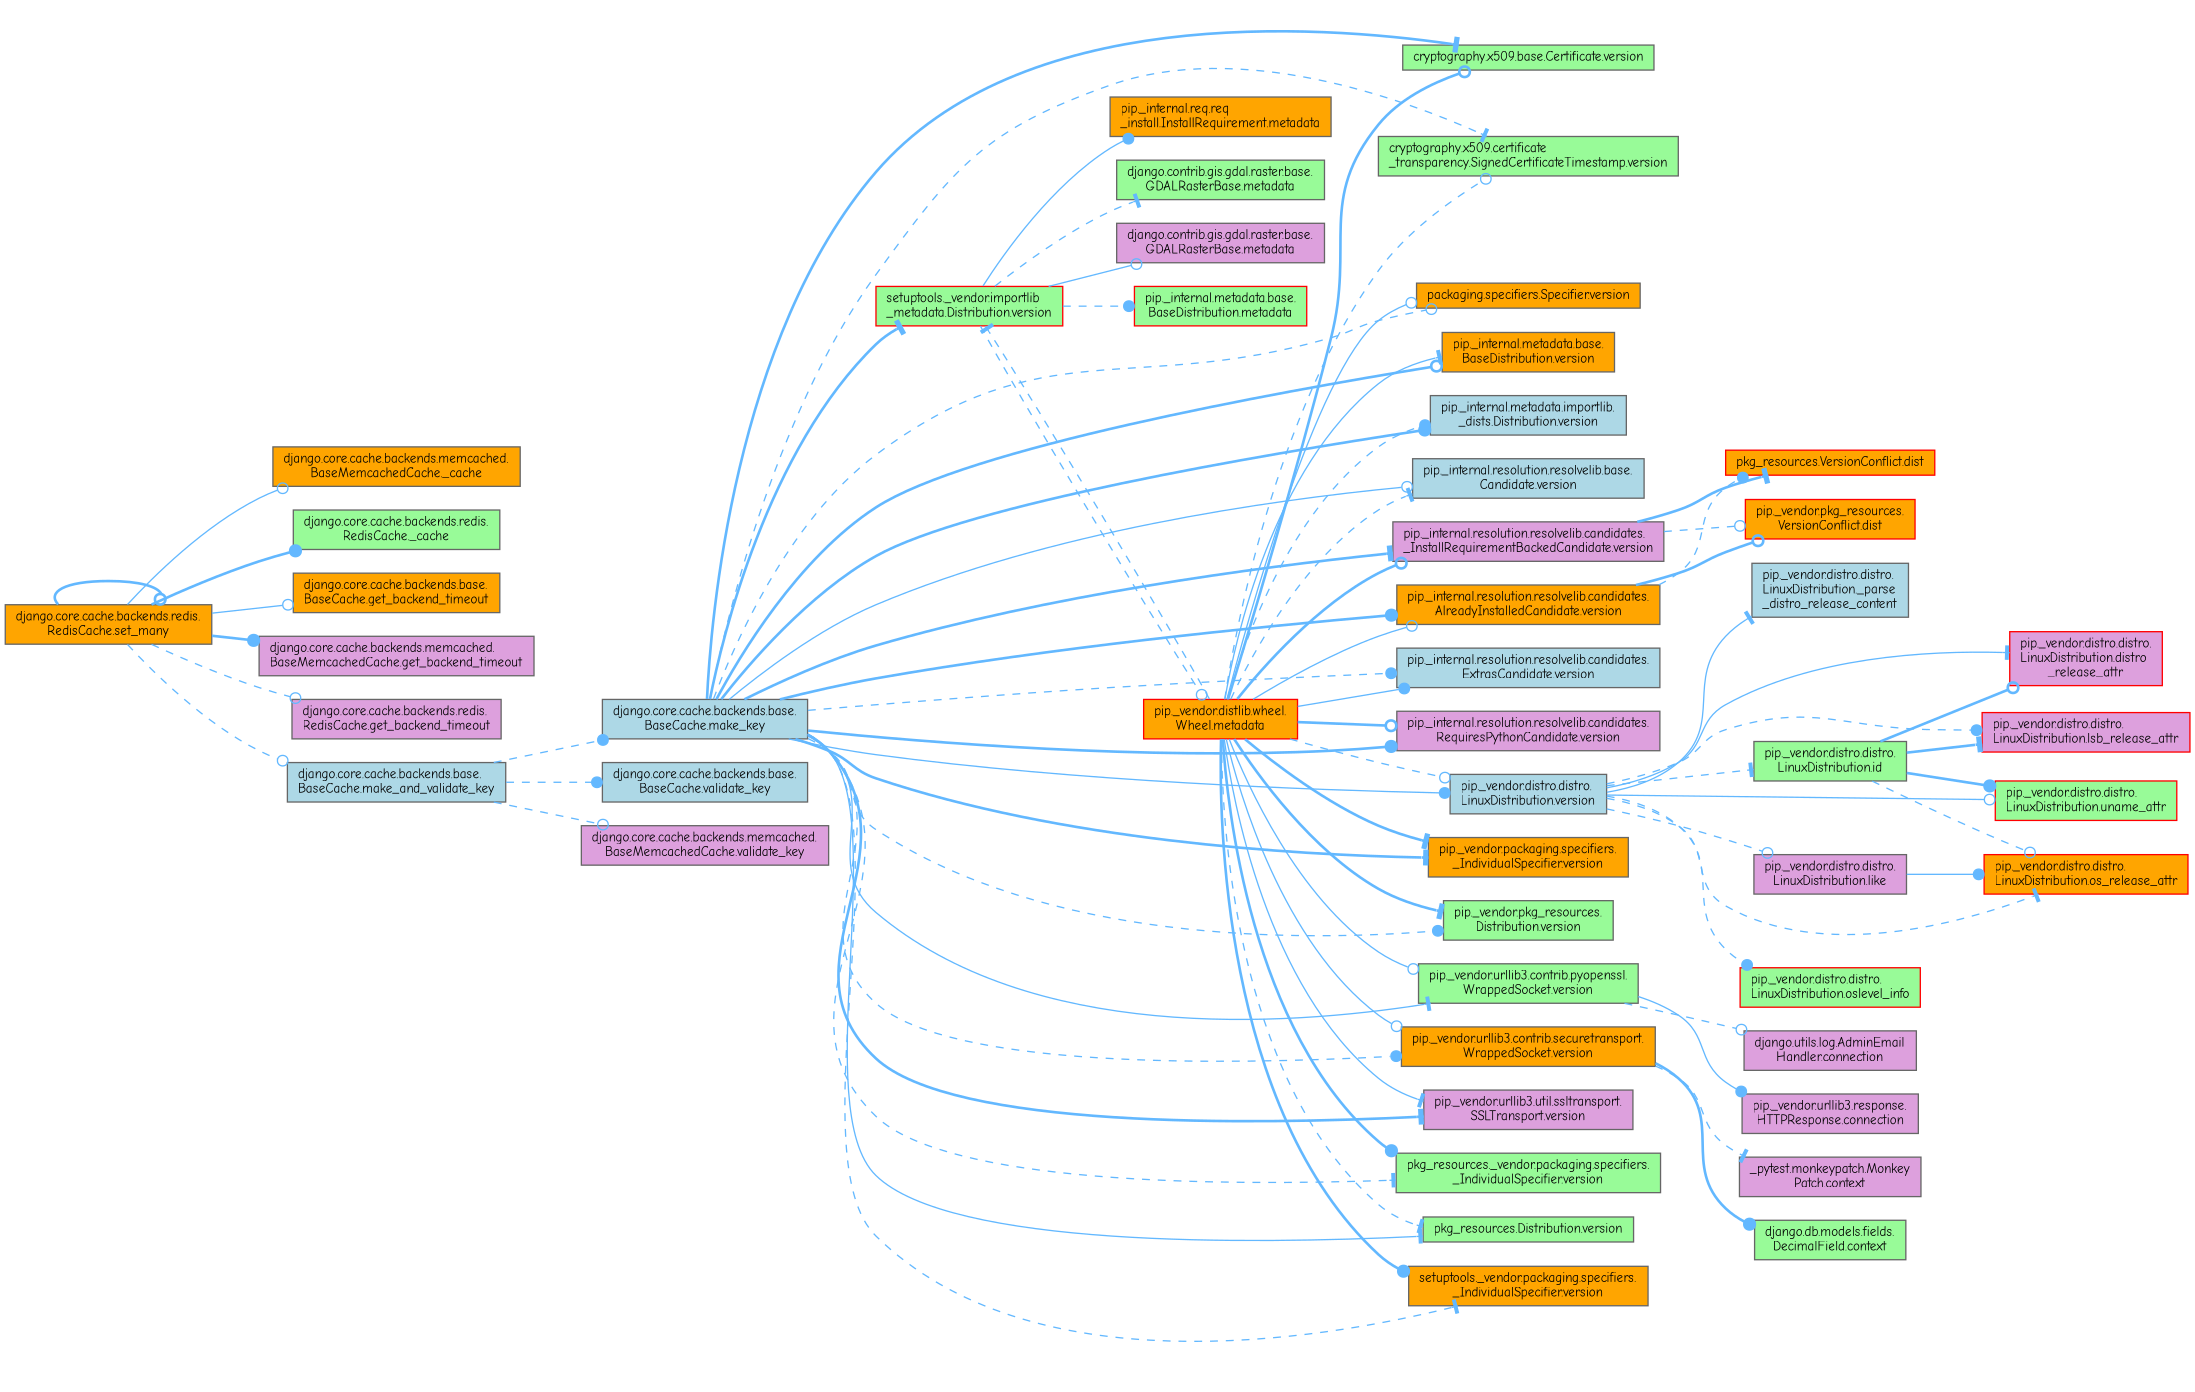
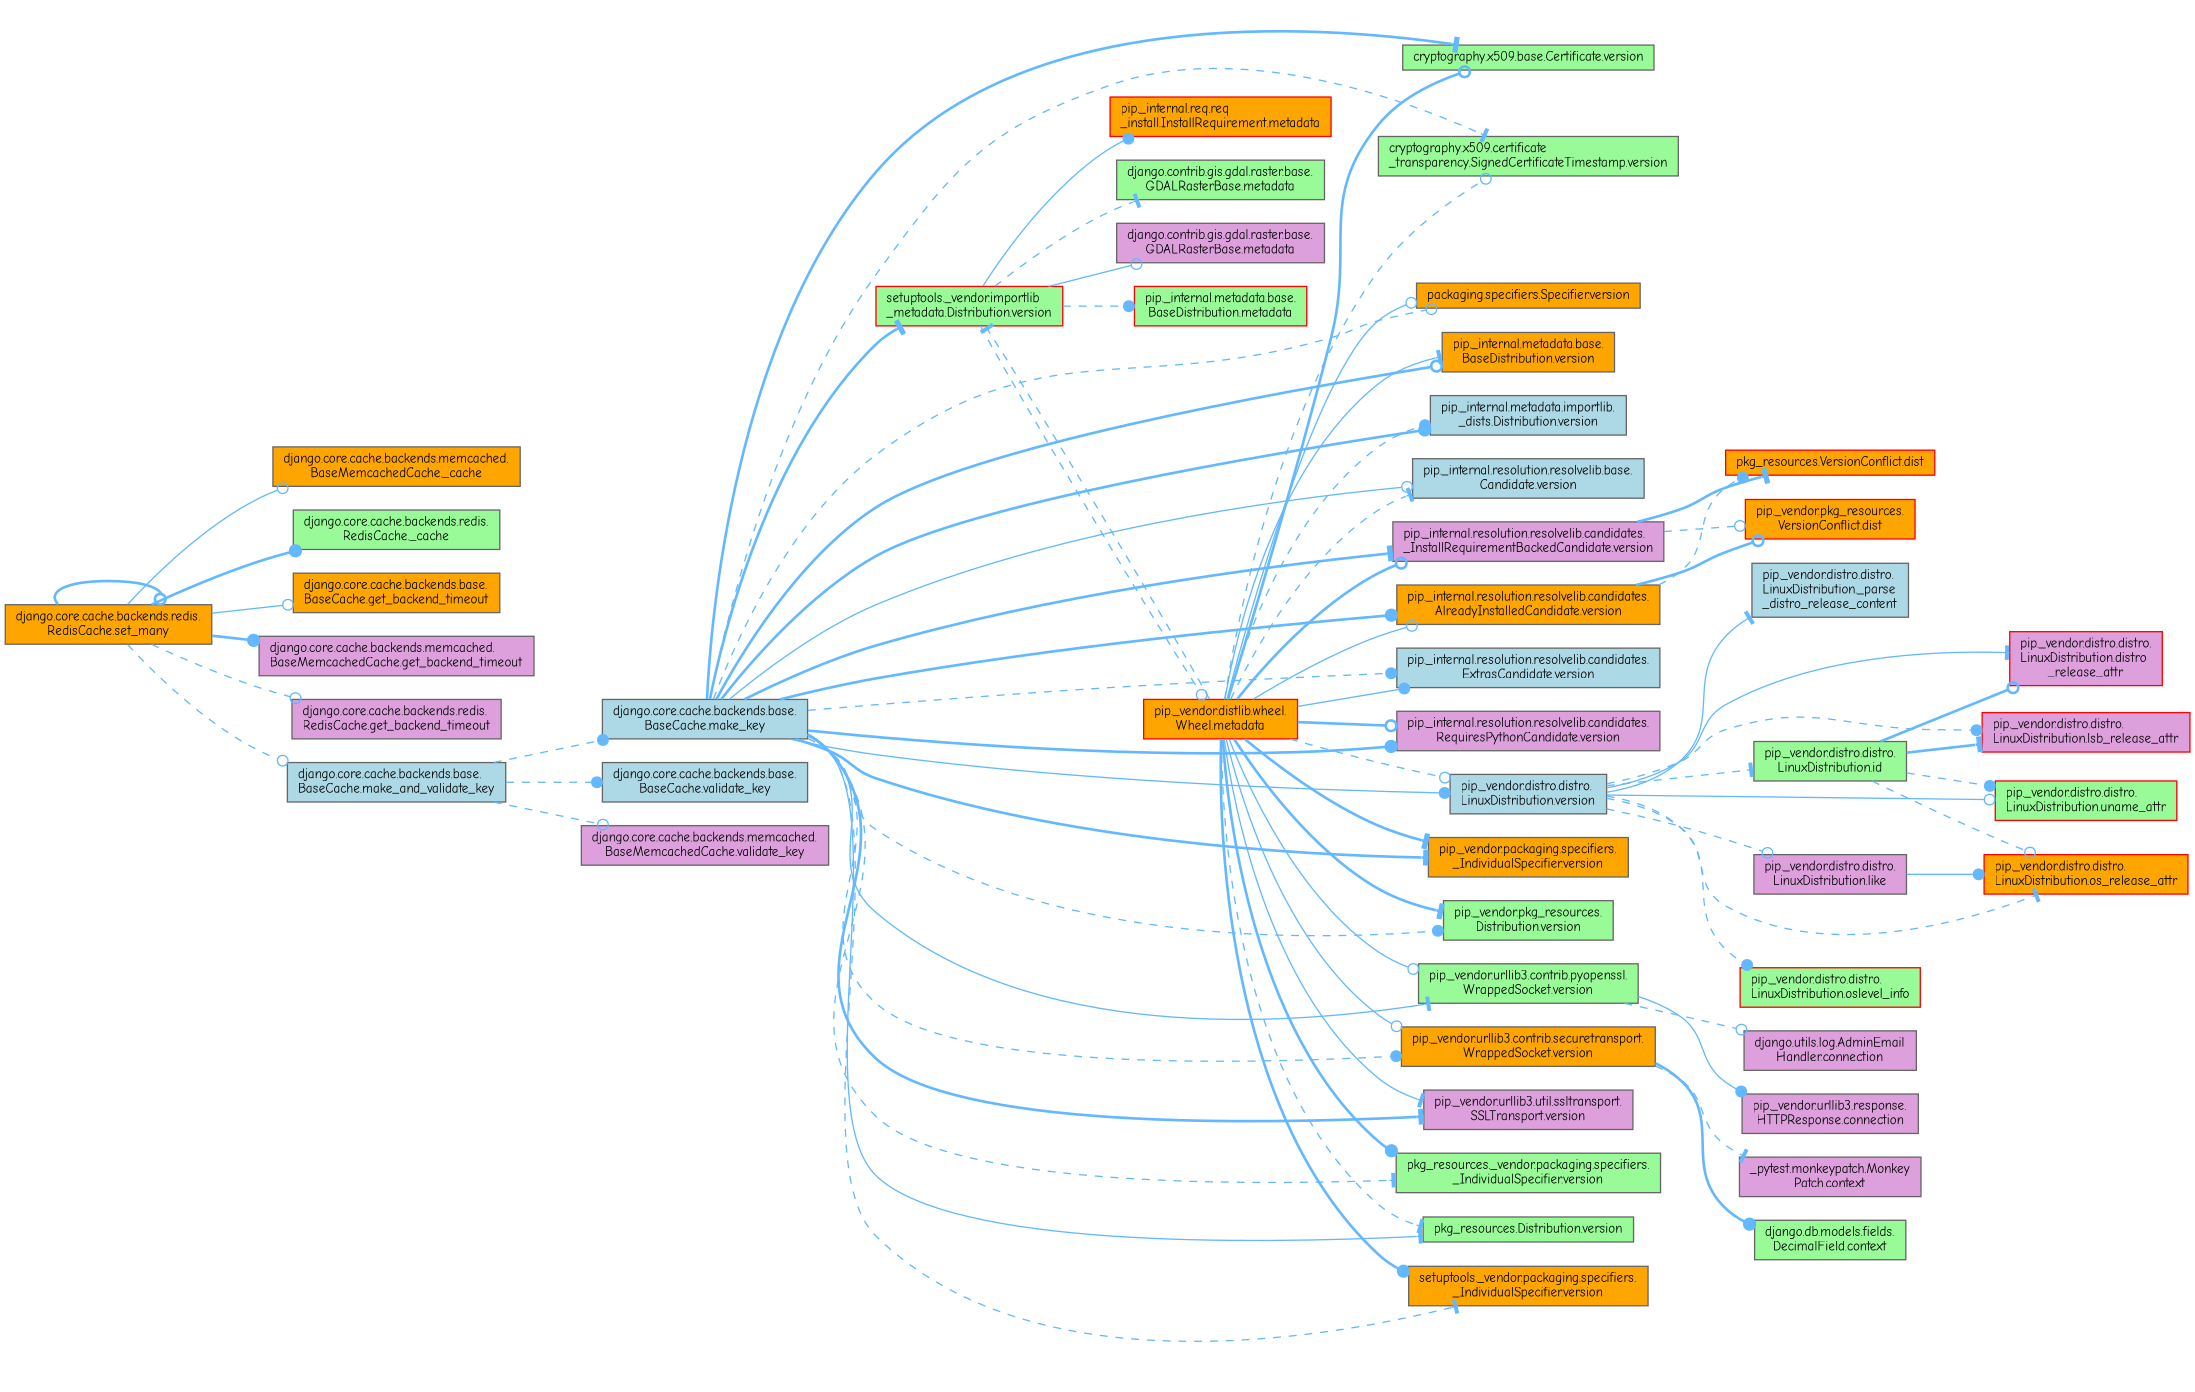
(1221, 117) -> (1221, 117)
(1946, 779) -> (1946, 779)
